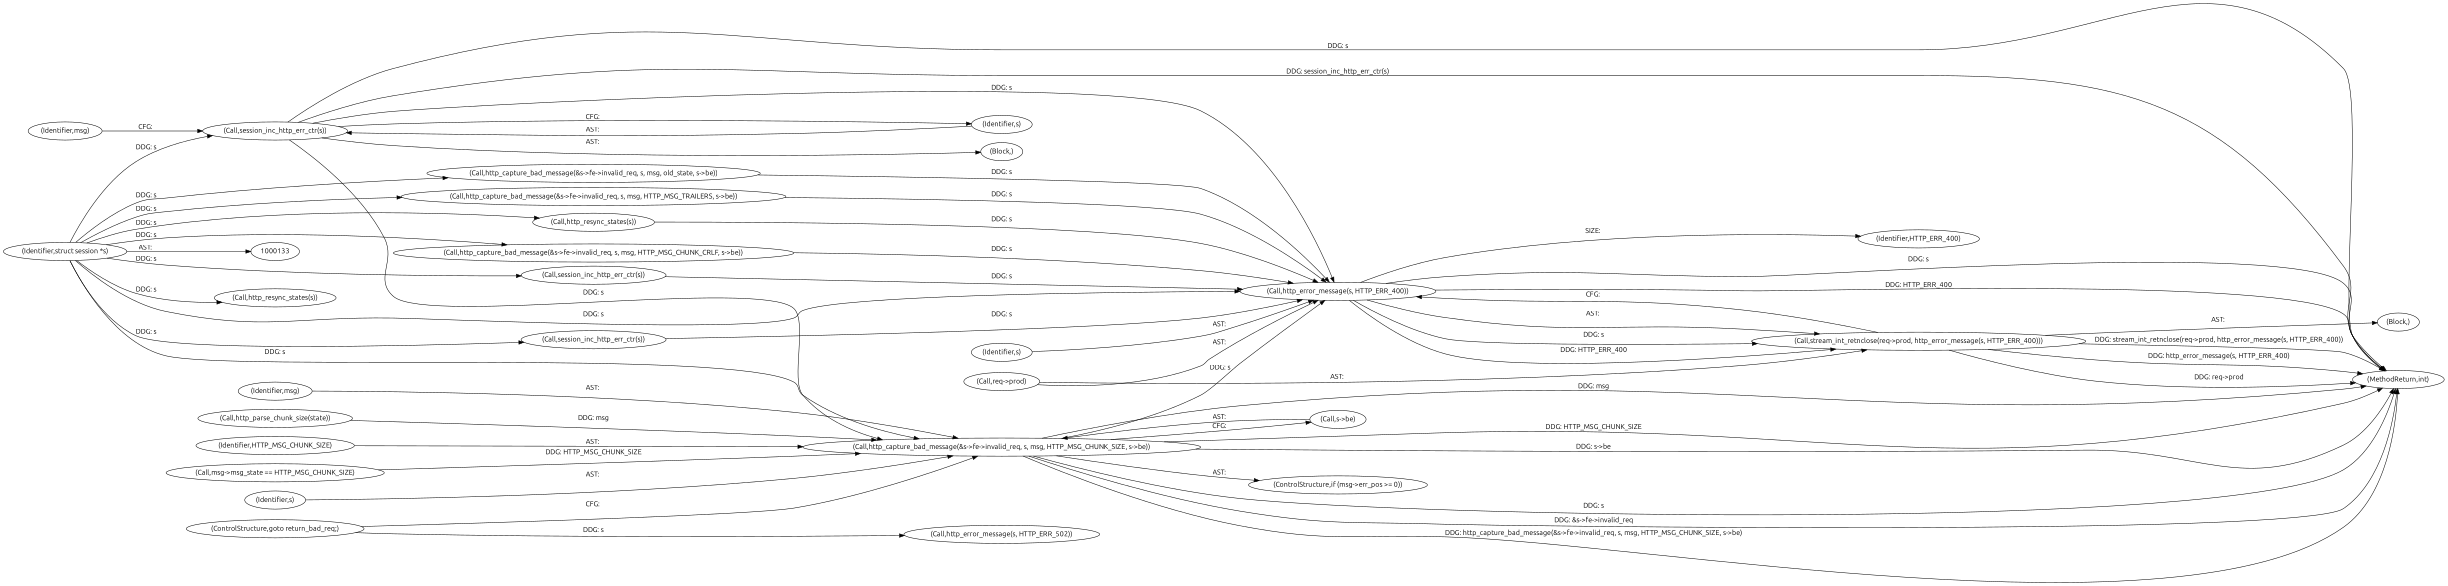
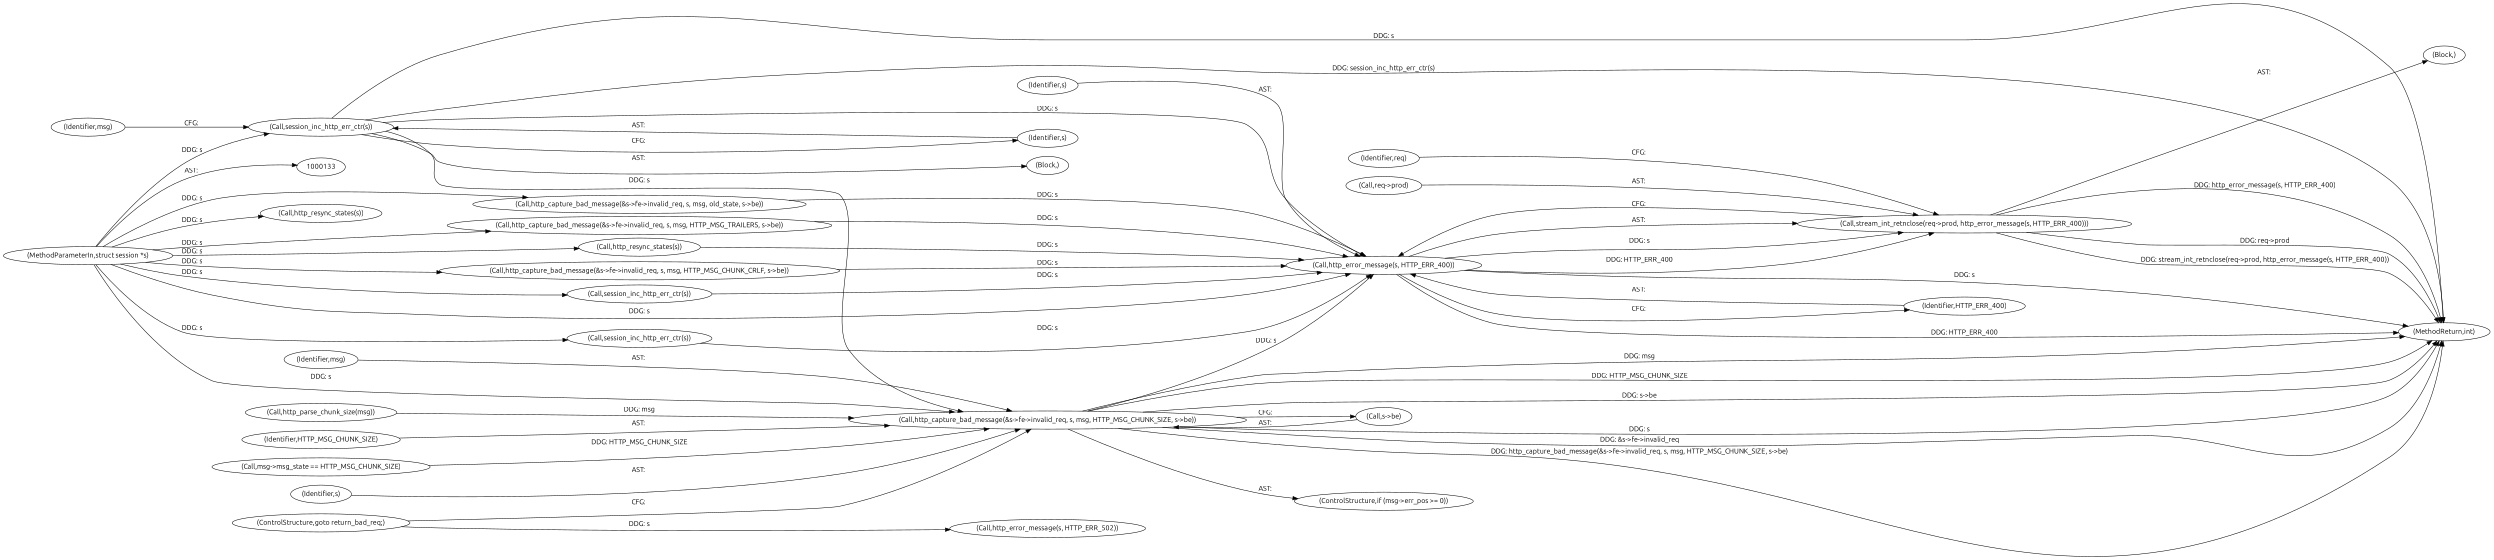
none -> (1384, 158)
(1594, 231) -> (1640, 309)
(65, 252) -> (88, 256)
(1184, 372) -> (1659, 301)
(275, 418) -> (321, 412)
